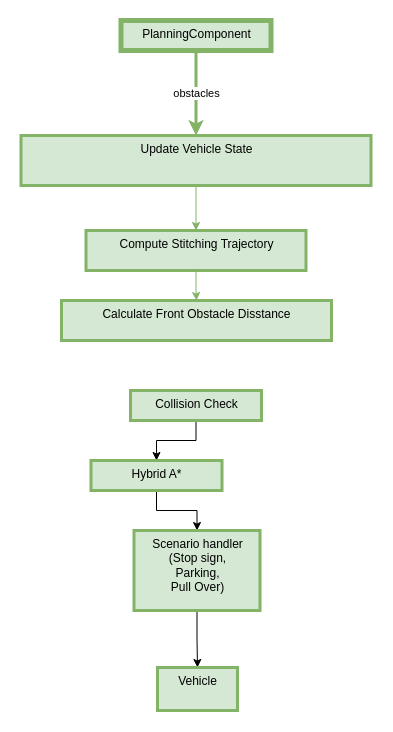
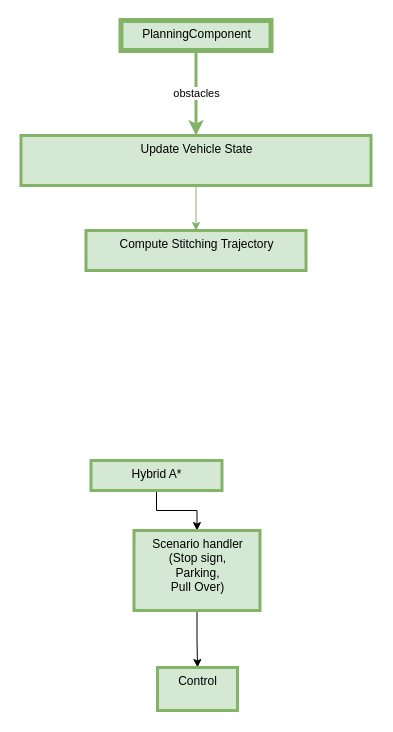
(196, 282) -> none
(197, 321) -> none
(196, 406) -> none
(180, 441) -> none
(198, 682) -> (198, 682)
